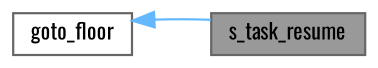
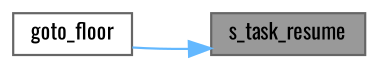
(183, 19) -> (160, 49)
